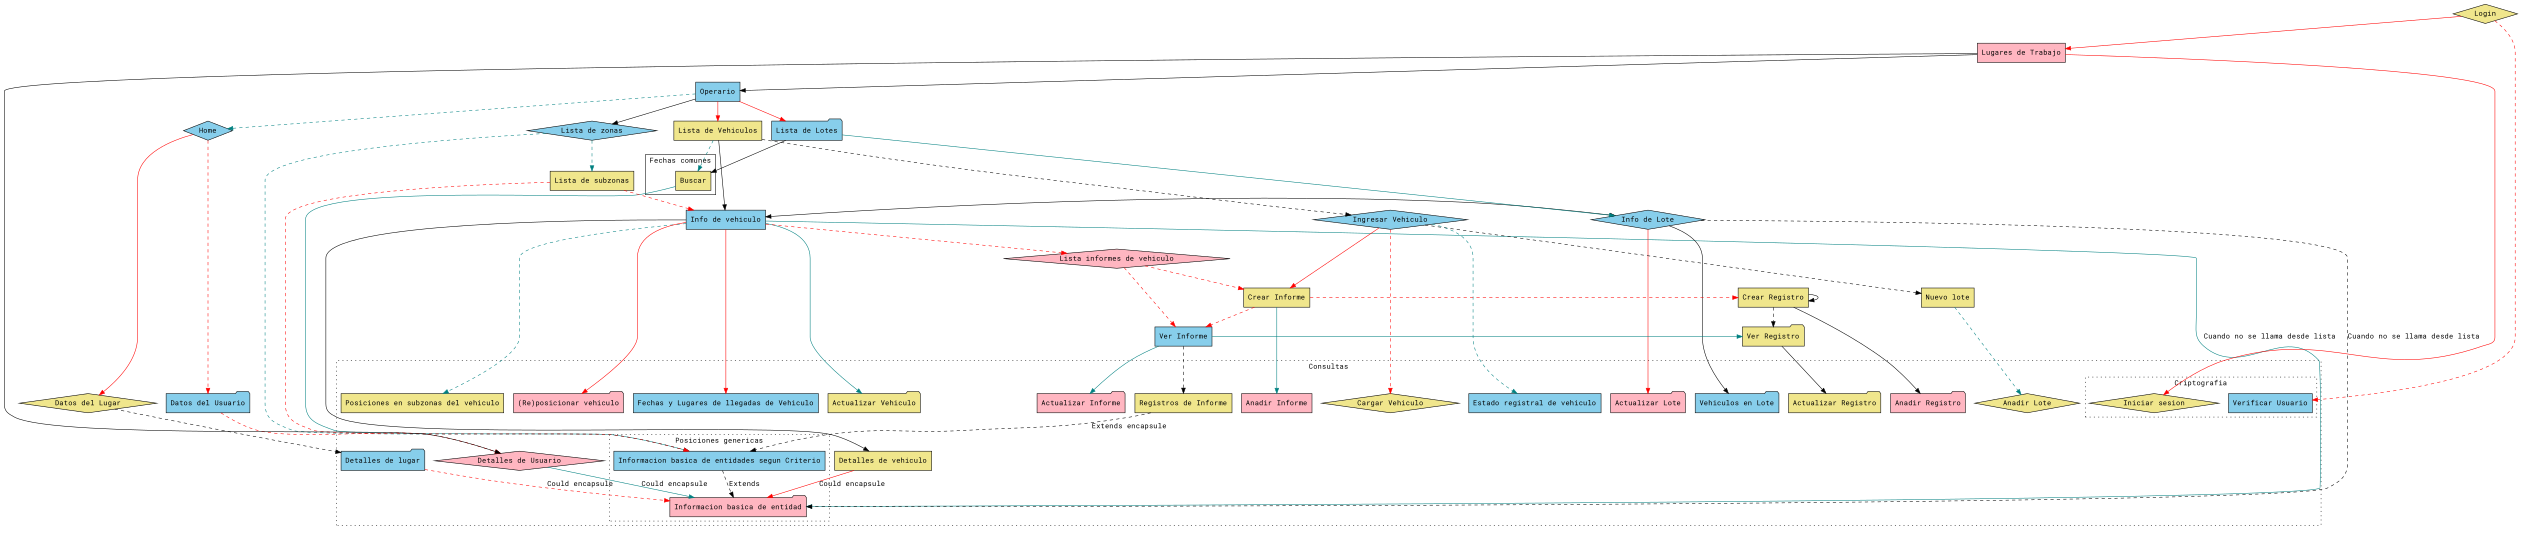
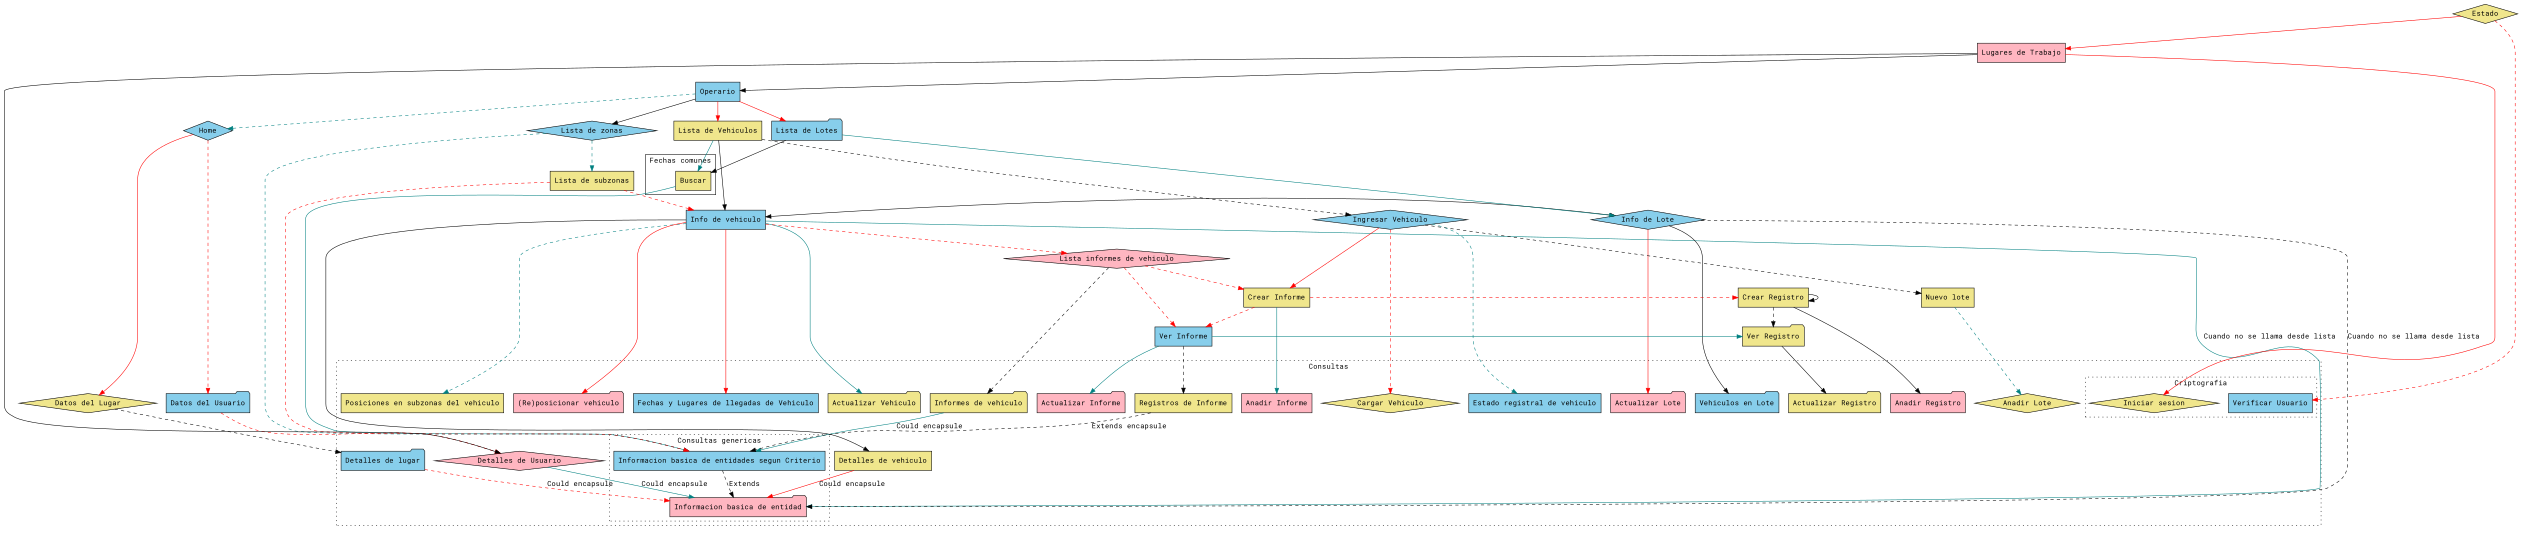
(2485, 14) -> (2485, 14)
(708, 151) -> (708, 151)
none -> (979, 403)
(719, 441) -> (719, 441)
